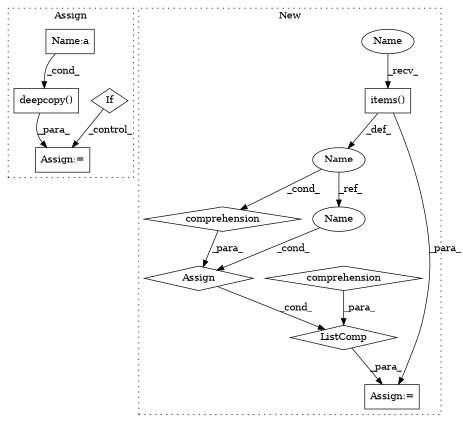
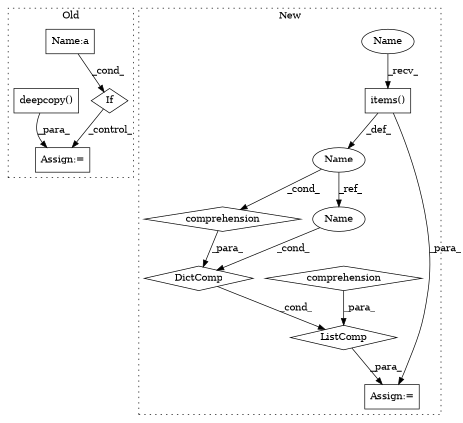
(71, 16) -> (71, 16)
(47, 66) -> (89, 70)
(199, 278) -> (199, 278)
